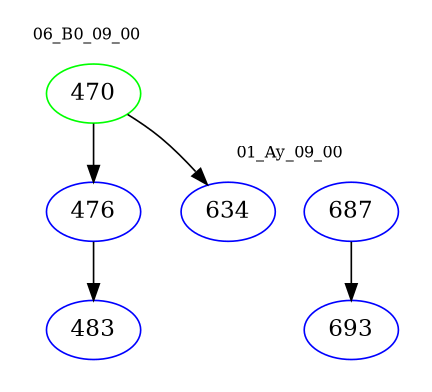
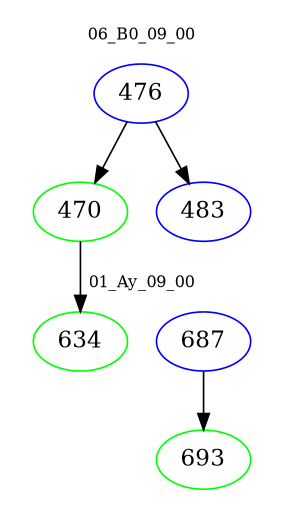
(94, 145) -> (115, 145)
(228, 212) -> (80, 341)
(351, 330) -> (204, 460)
